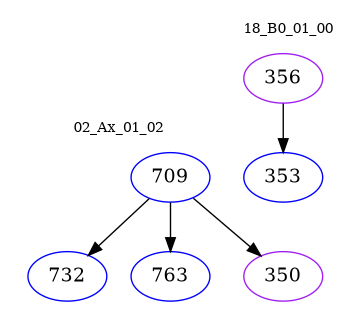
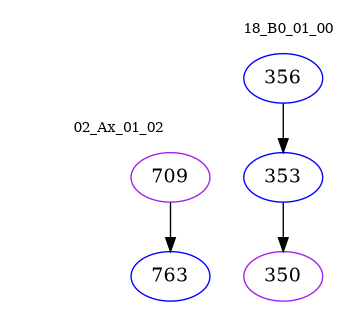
(283, 78) -> (283, 78)
(170, 177) -> (170, 177)
(212, 214) -> (283, 220)
(67, 276) -> none
